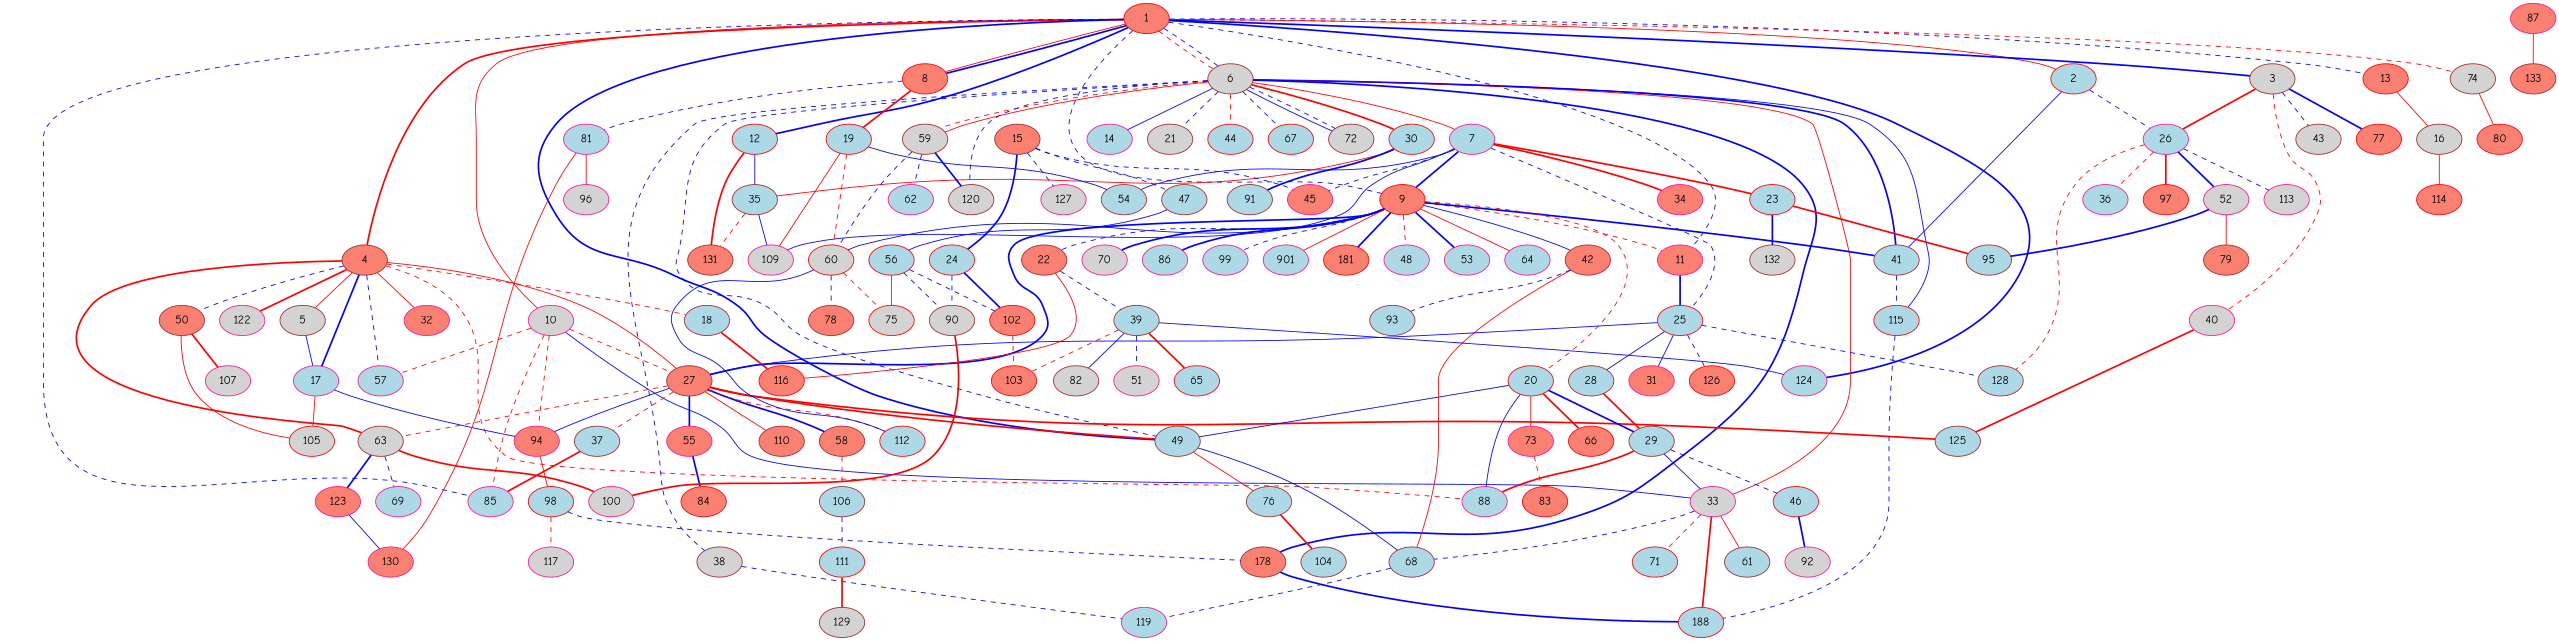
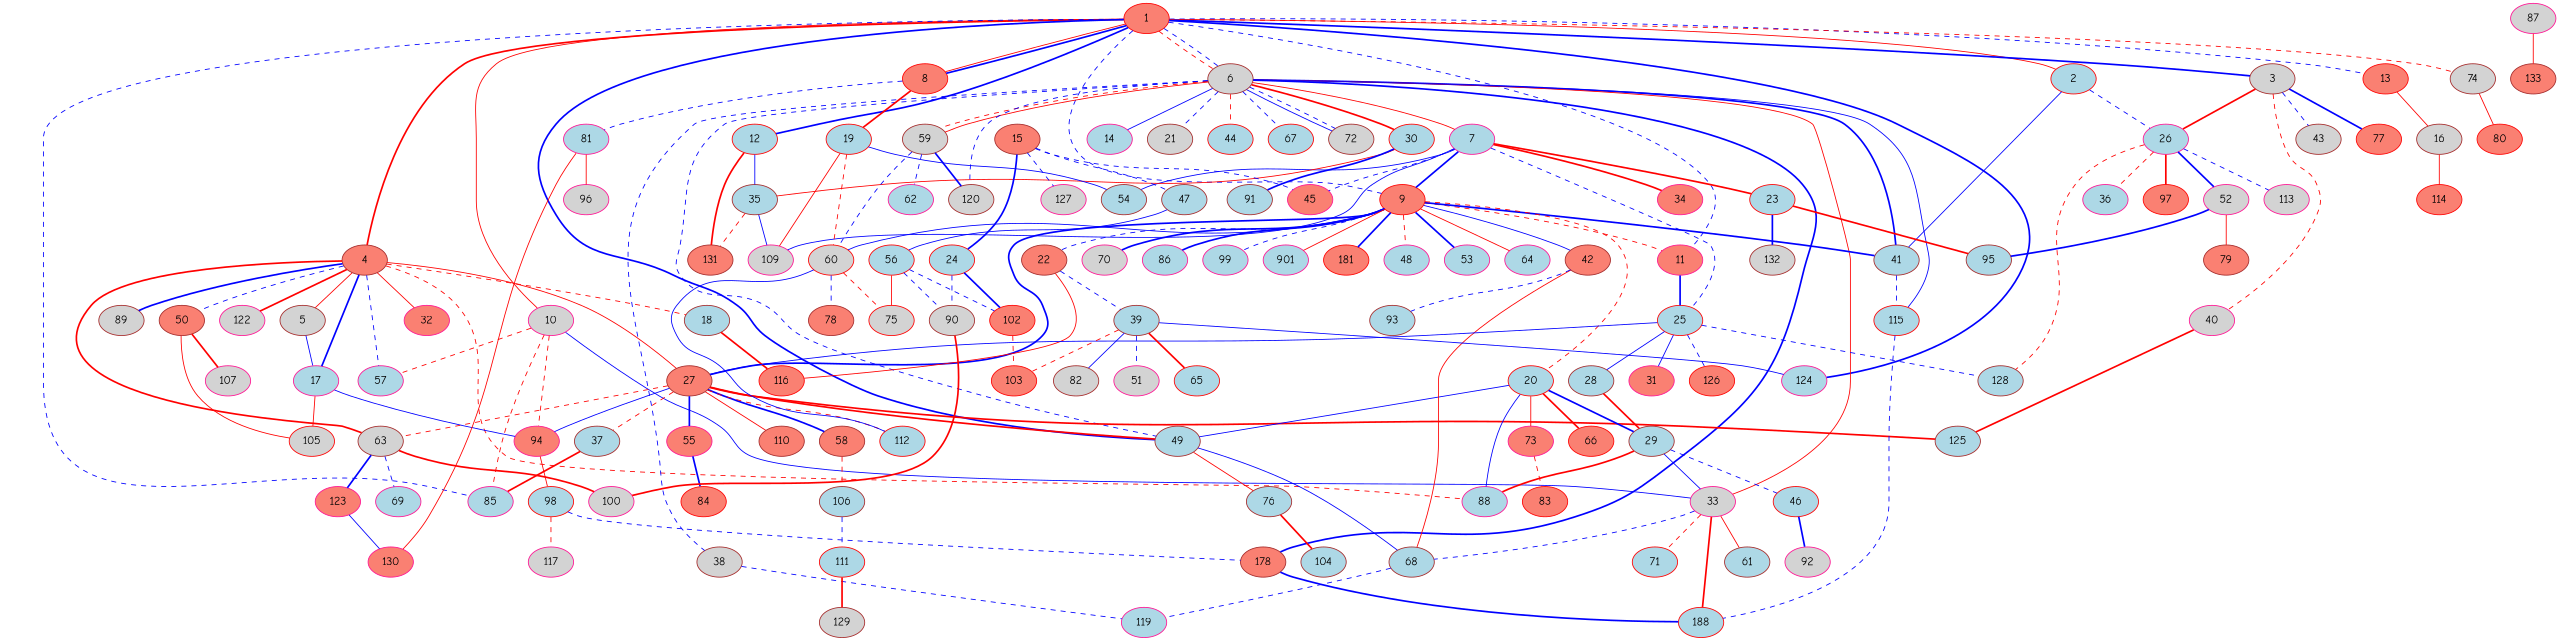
(2533, 18) -> (2533, 18)
none -> (121, 320)
(620, 351) -> none
